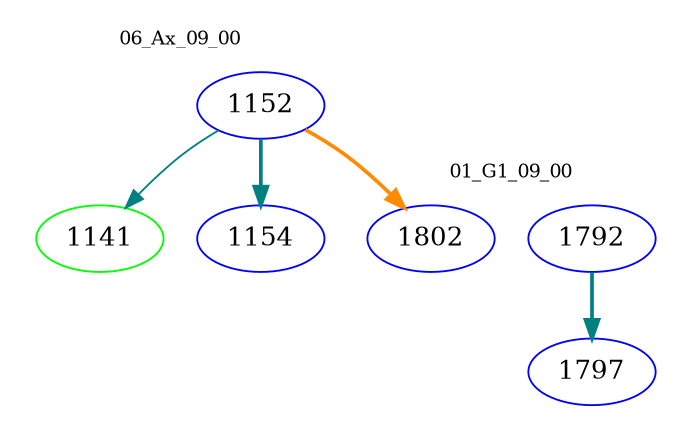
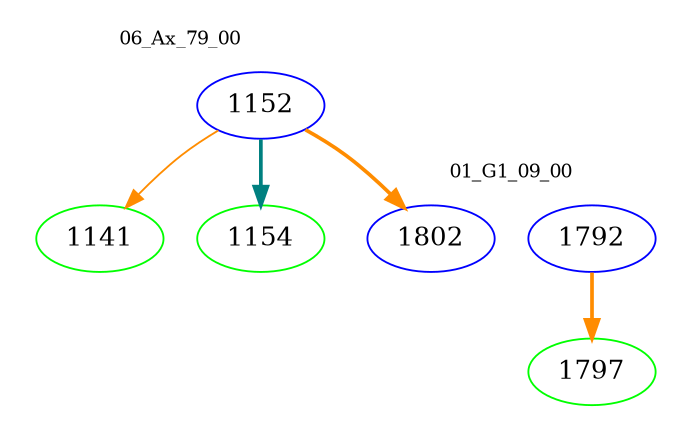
(180, 40) -> (180, 40)
(176, 159) -> (176, 159)
(261, 239) -> (261, 239)
(592, 296) -> (592, 296)
(592, 372) -> (592, 372)
